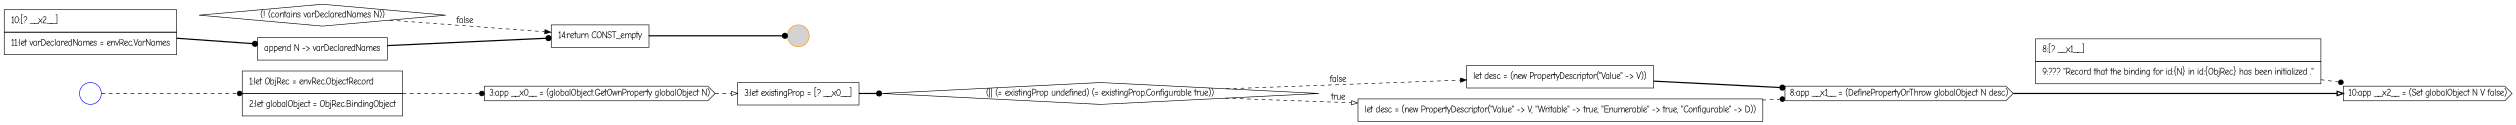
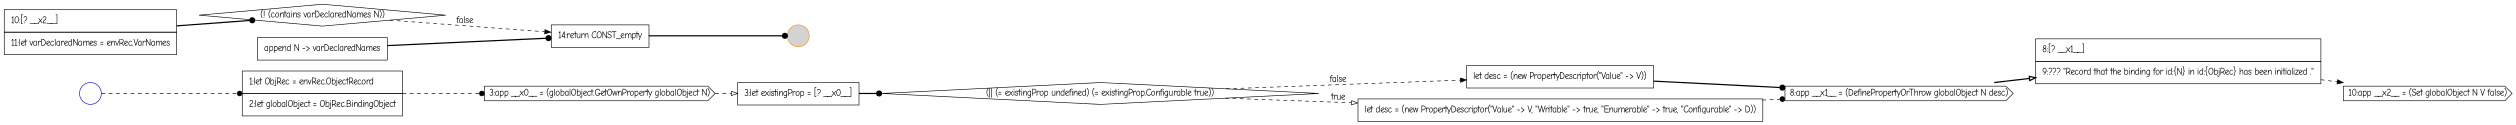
(215, 41) -> (213, 23)
(2330, 81) -> (2330, 81)
(2175, 93) -> (2012, 80)
